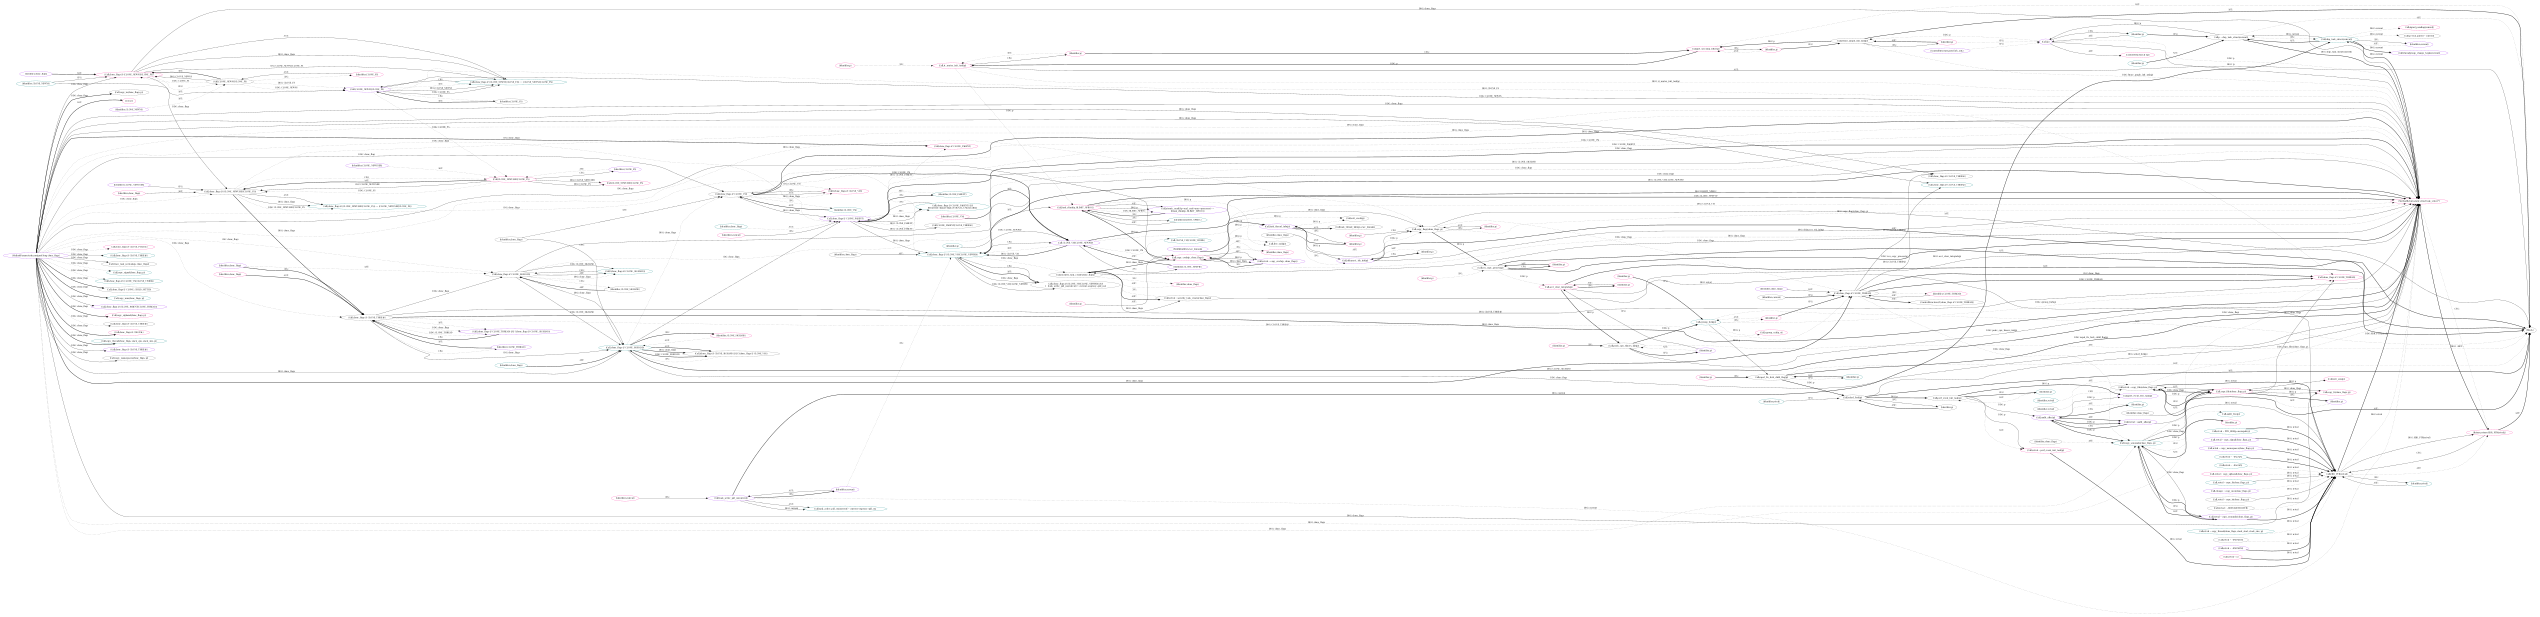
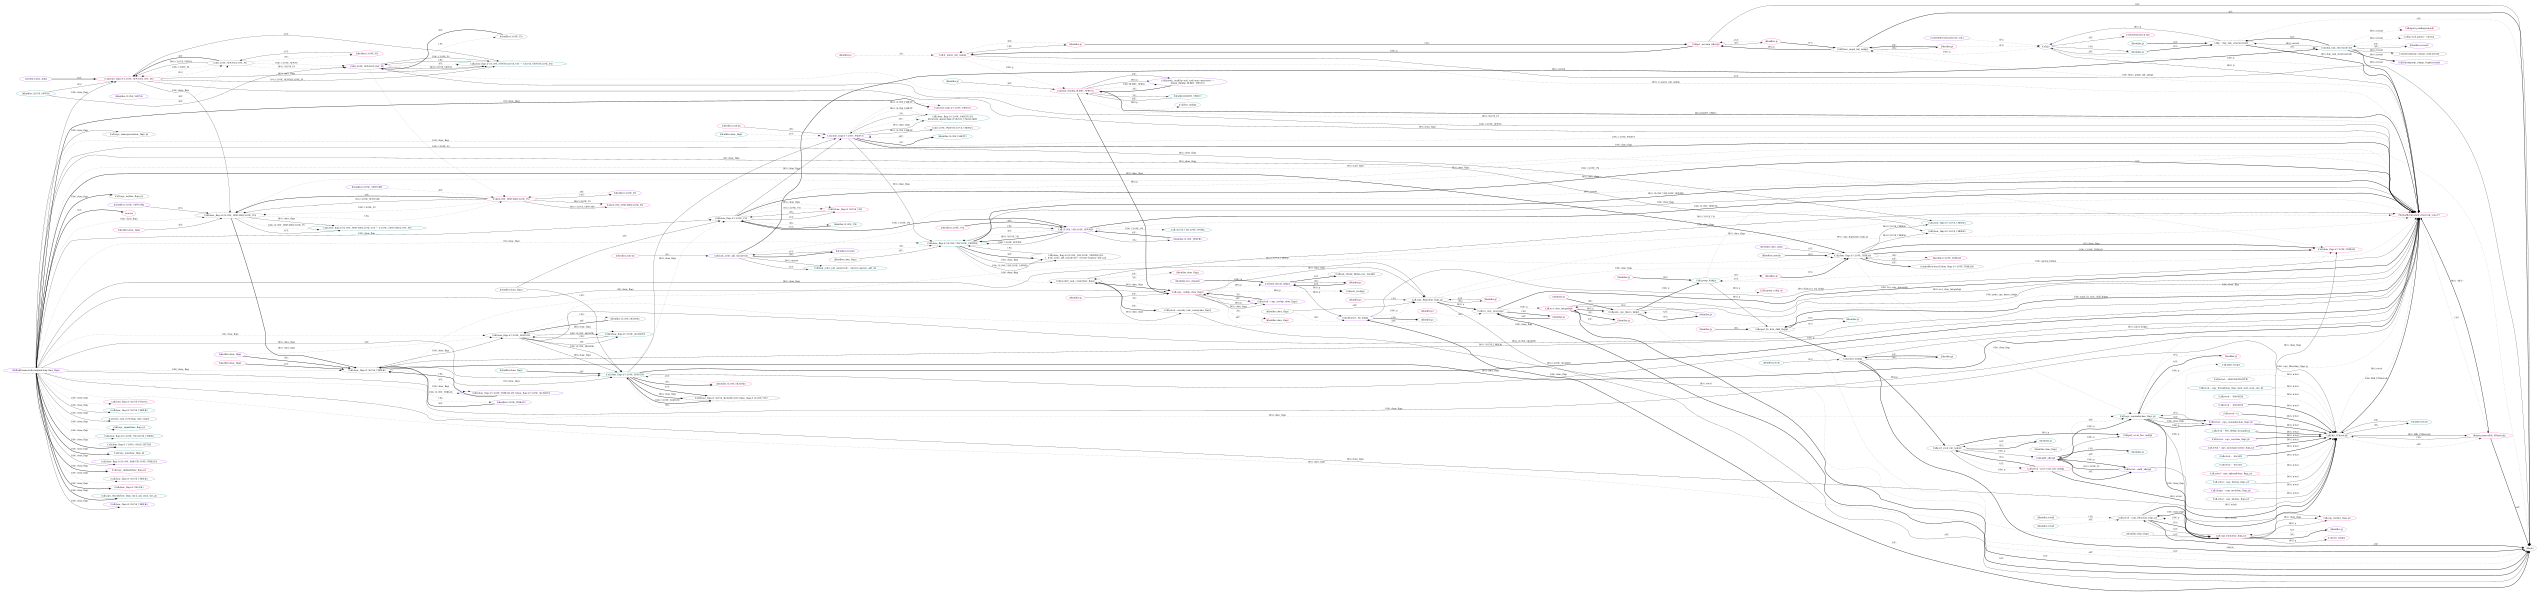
(2271, 6) -> (2373, 6)
none -> (2419, 54)
(696, 179) -> (719, 283)
(1231, 239) -> none
(1188, 249) -> (1188, 281)
(2231, 371) -> (2231, 548)
(2091, 426) -> (2091, 466)
(2231, 440) -> (2231, 439)
none -> (1996, 460)
